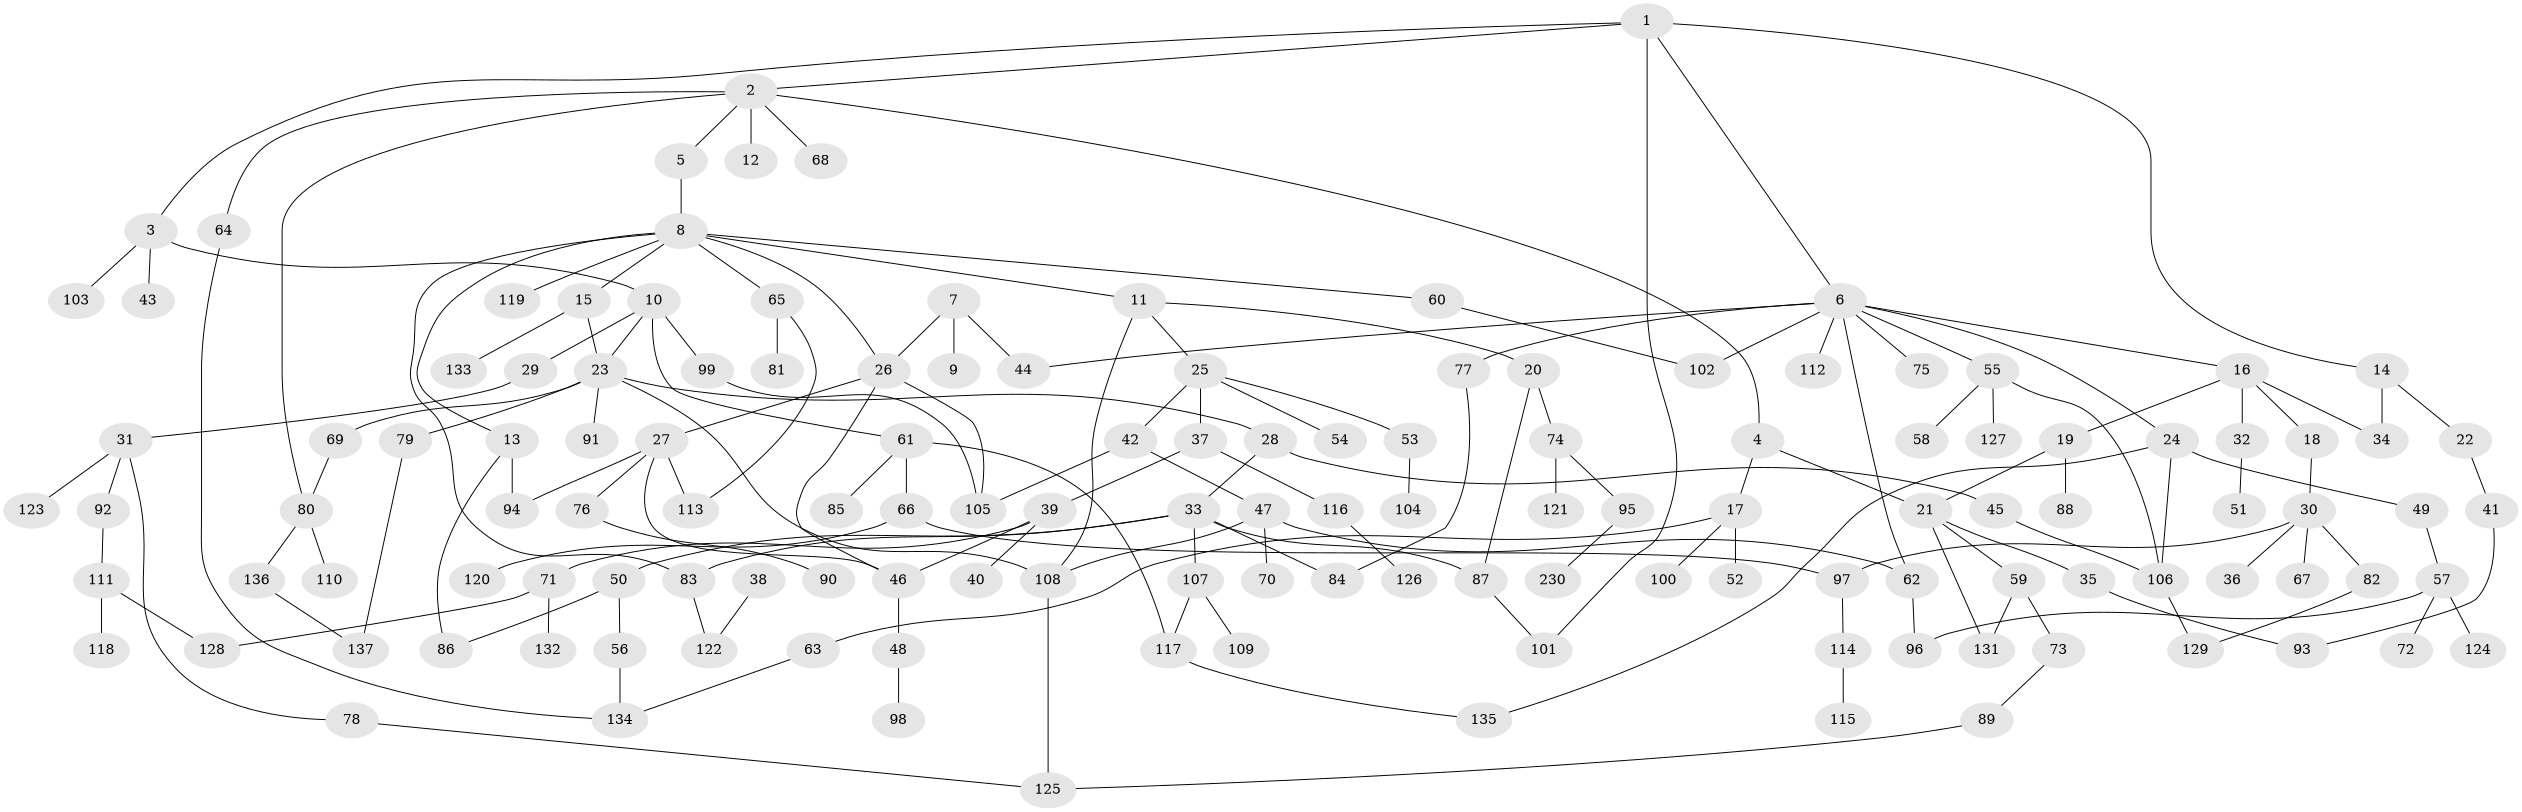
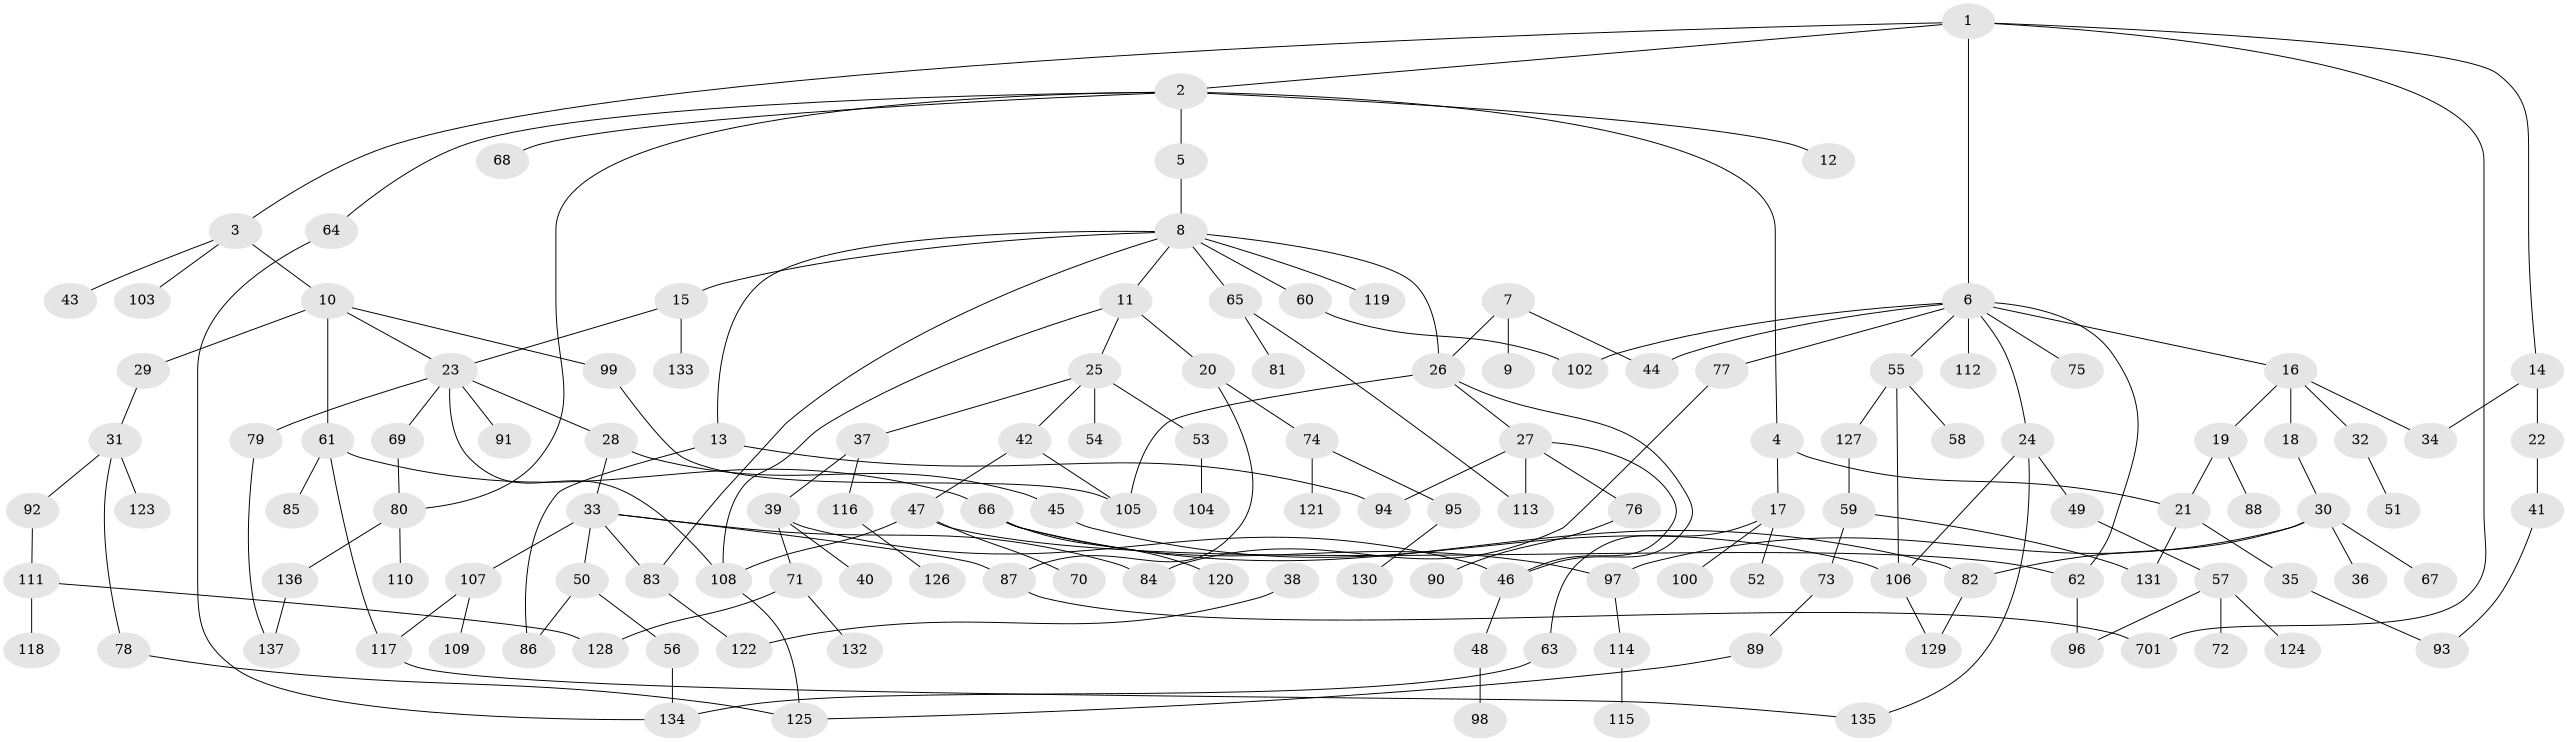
(1965, 540) -> (1849, 476)
none -> (1479, 546)
(1553, 581) -> (1365, 581)
(1544, 650) -> (2149, 650)
